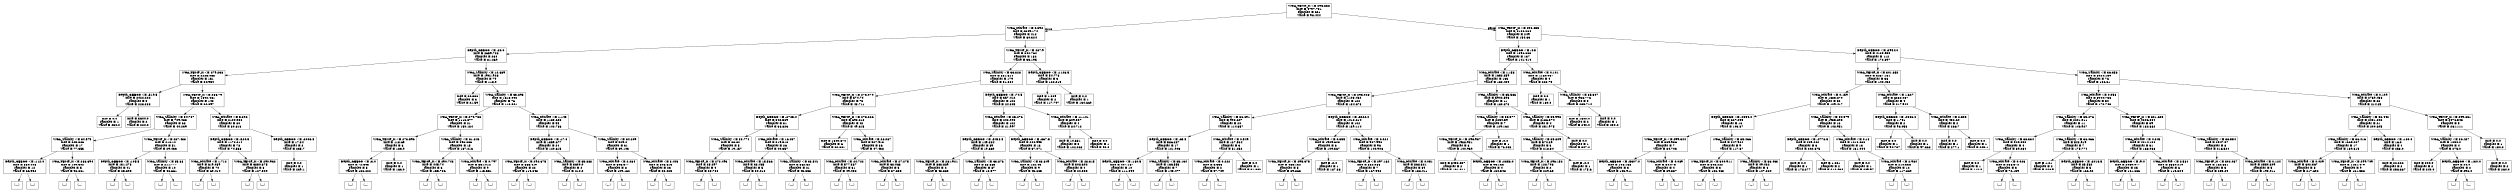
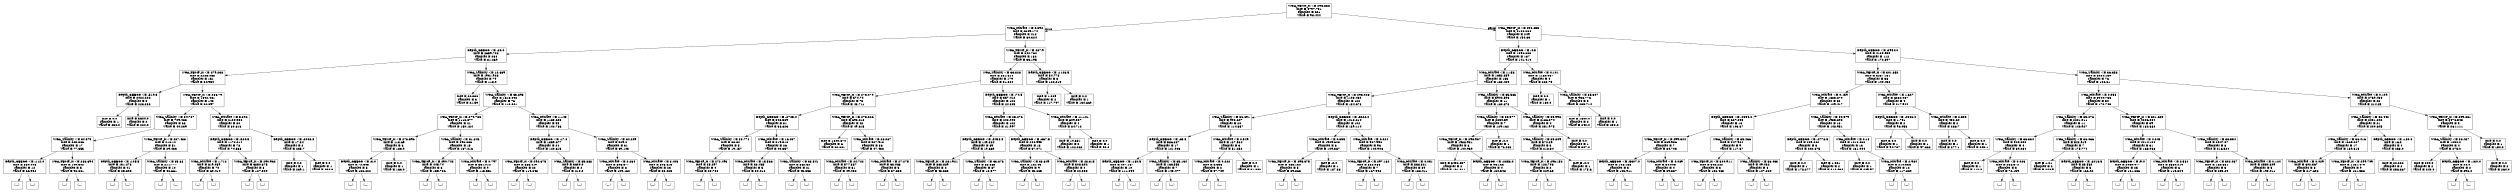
none -> (323, 166)
(1665, 166) -> (1665, 166)
